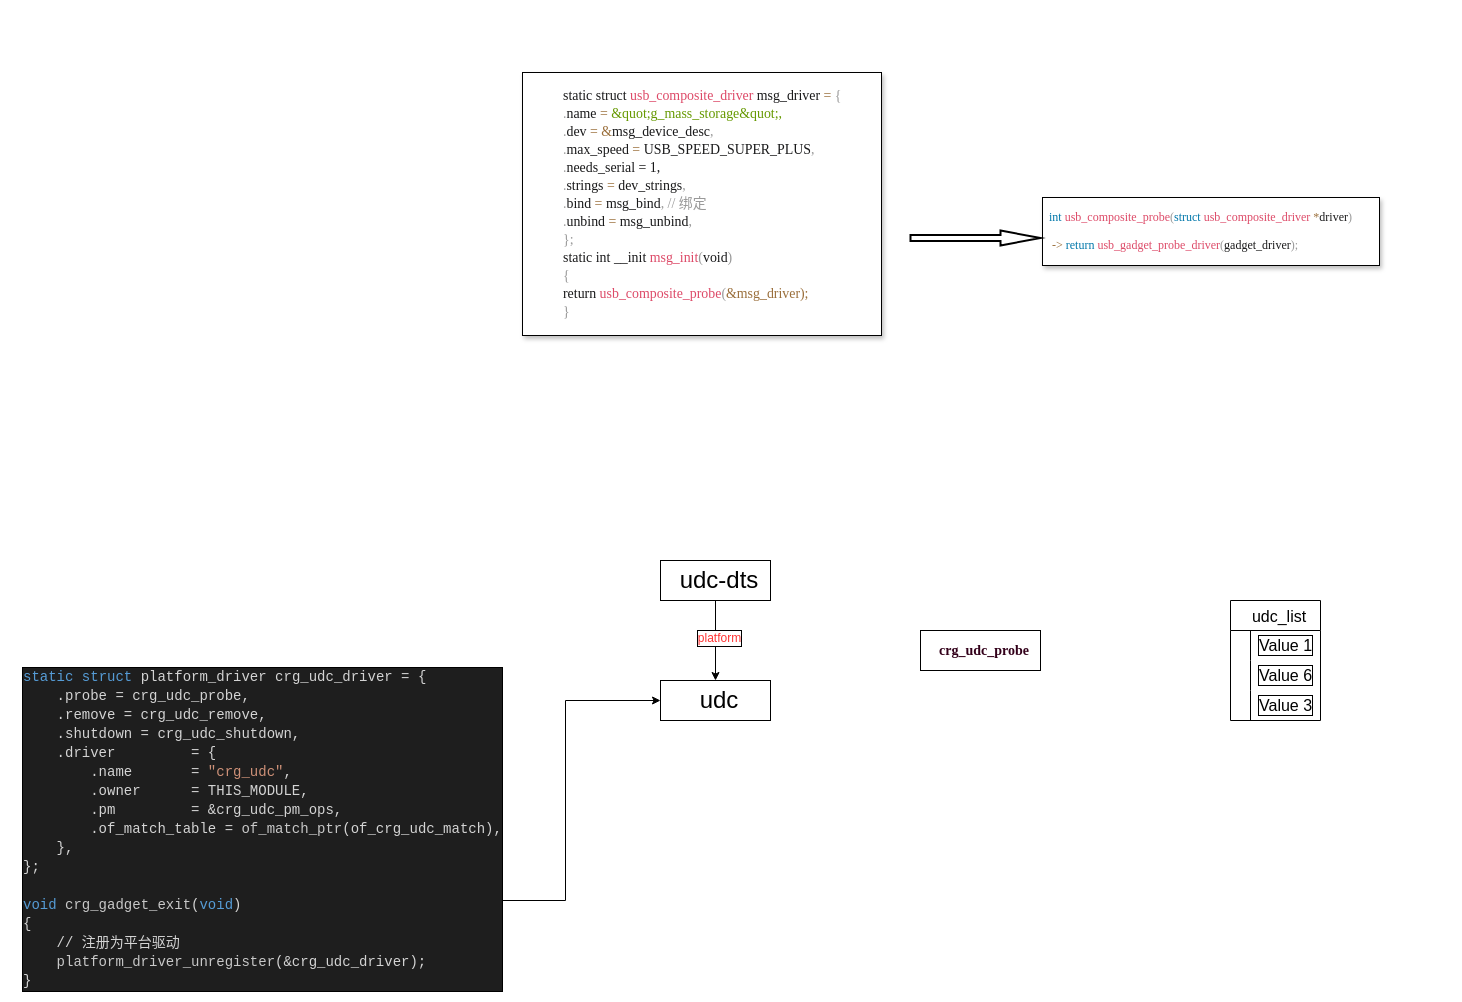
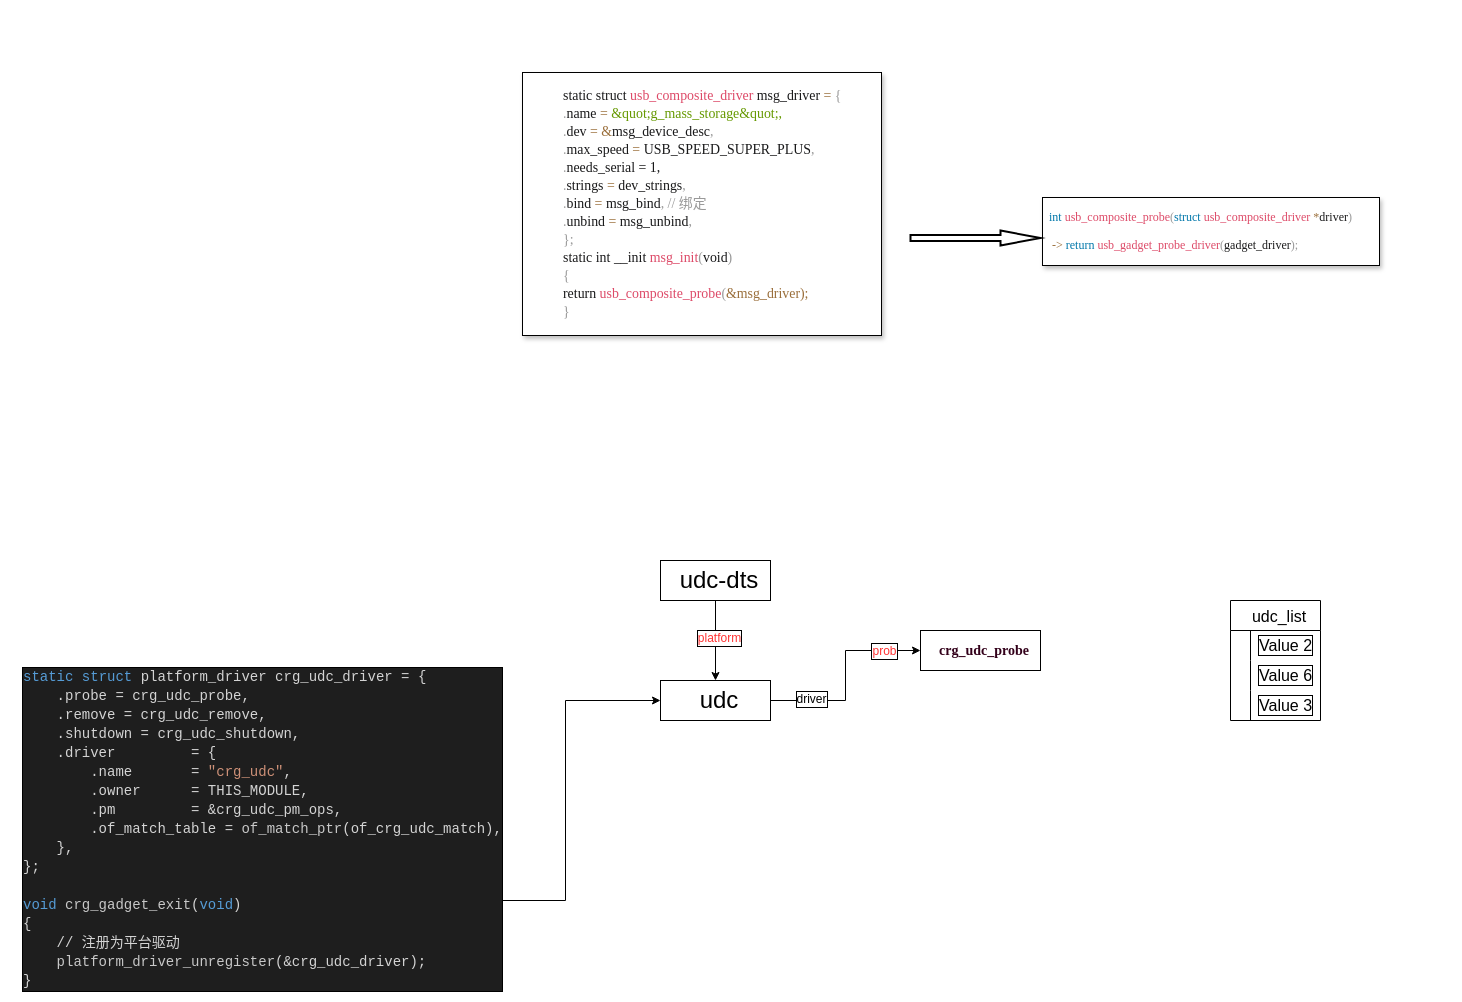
(1286, 646) -> (1286, 646)
none -> (846, 680)
